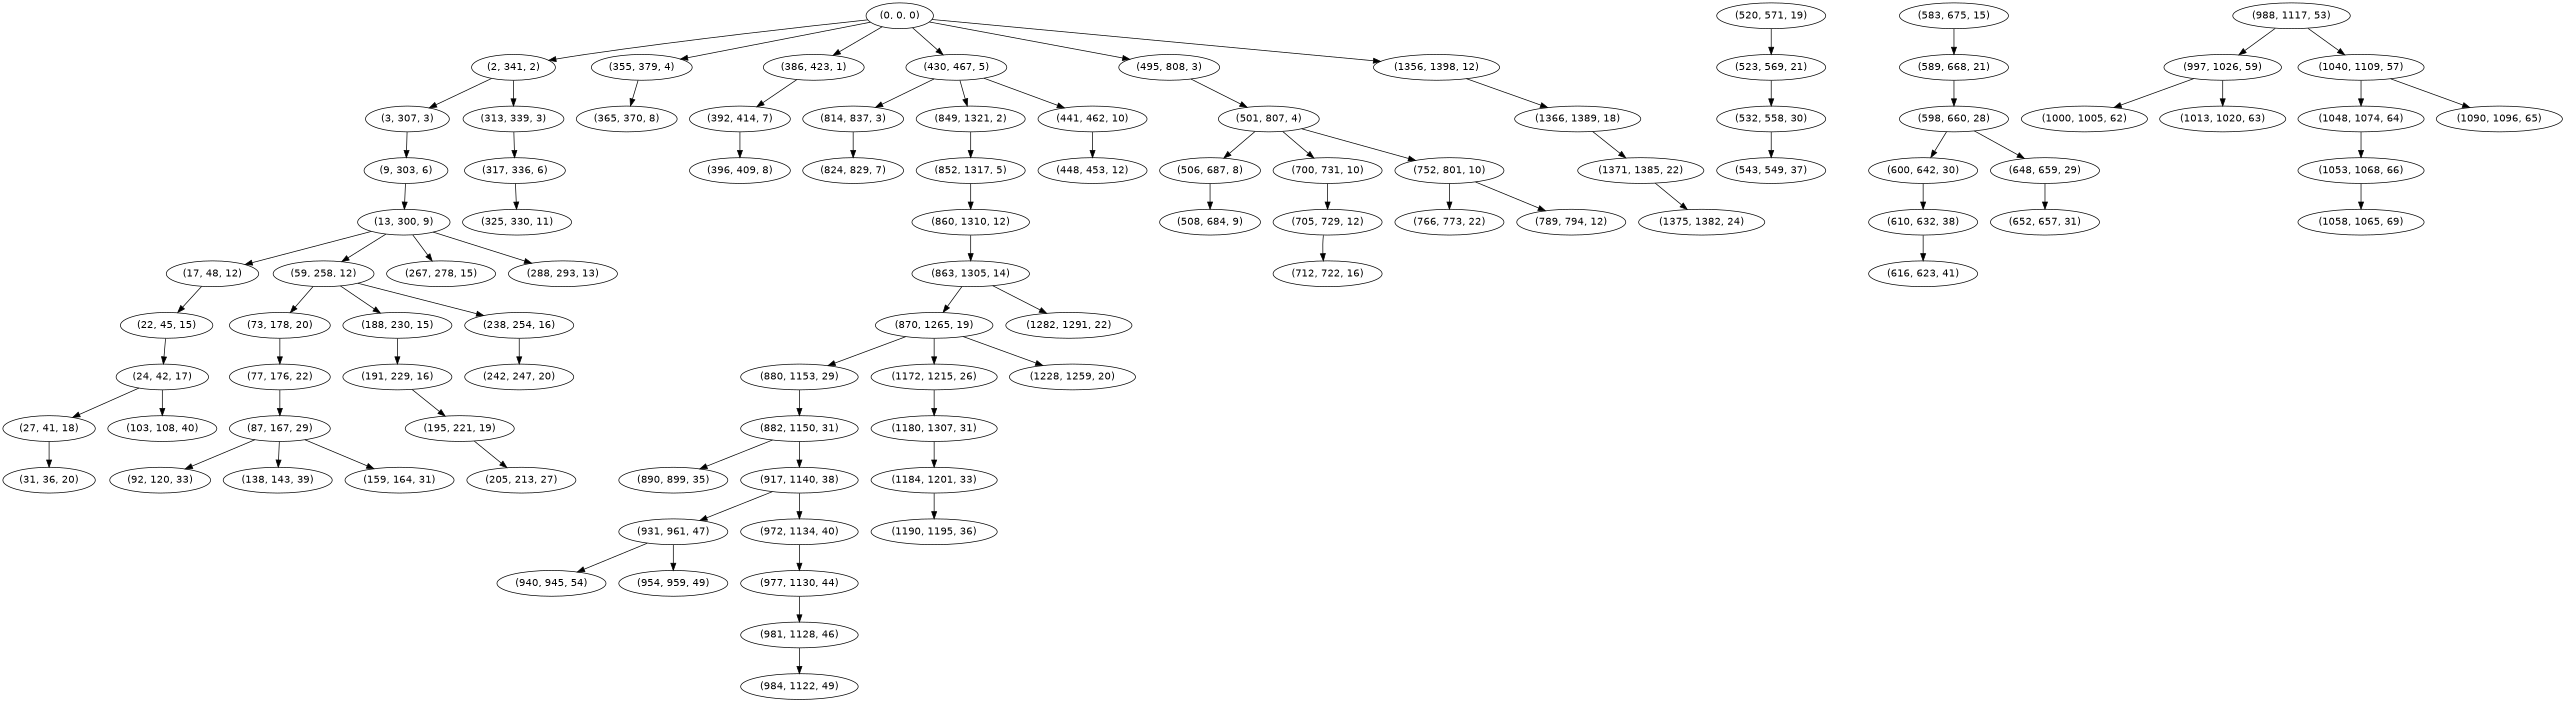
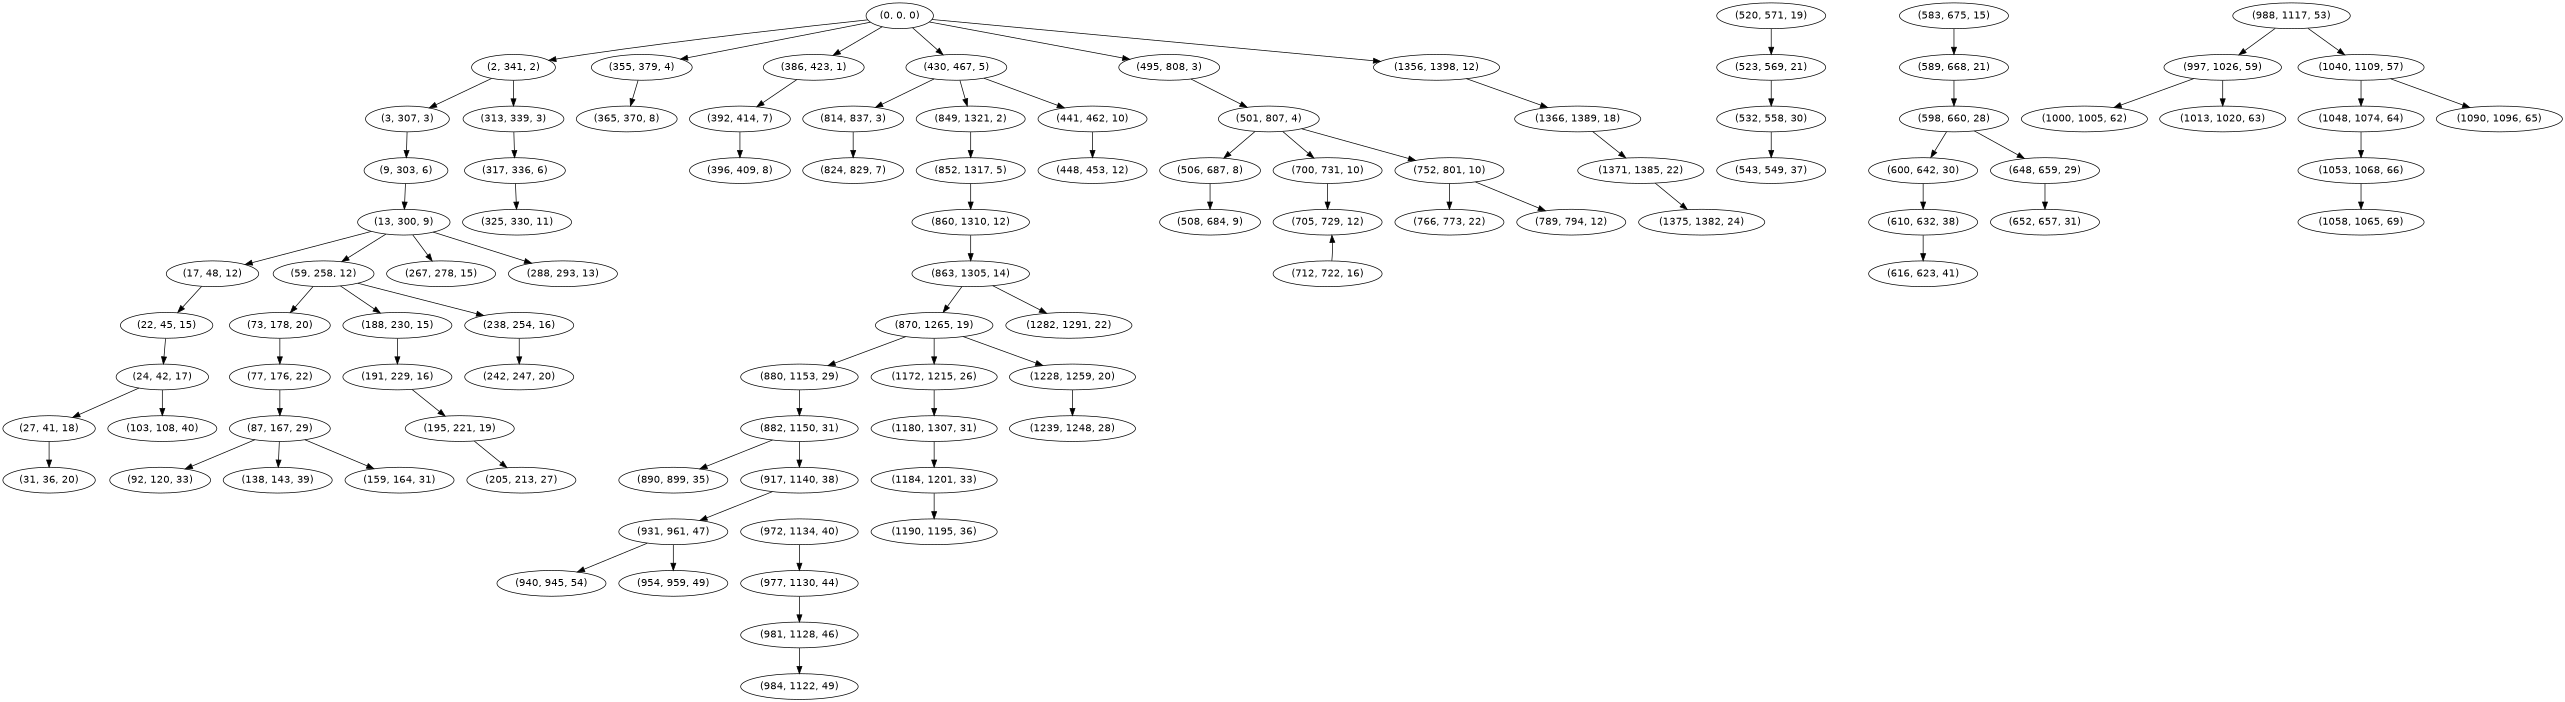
(1323, 244) -> (1332, 252)
none -> (1072, 429)
(799, 502) -> none
